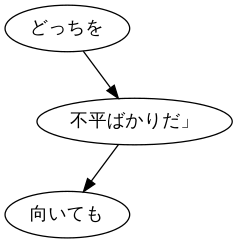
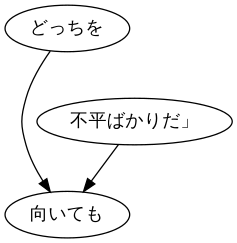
(97, 69) -> (22, 115)
